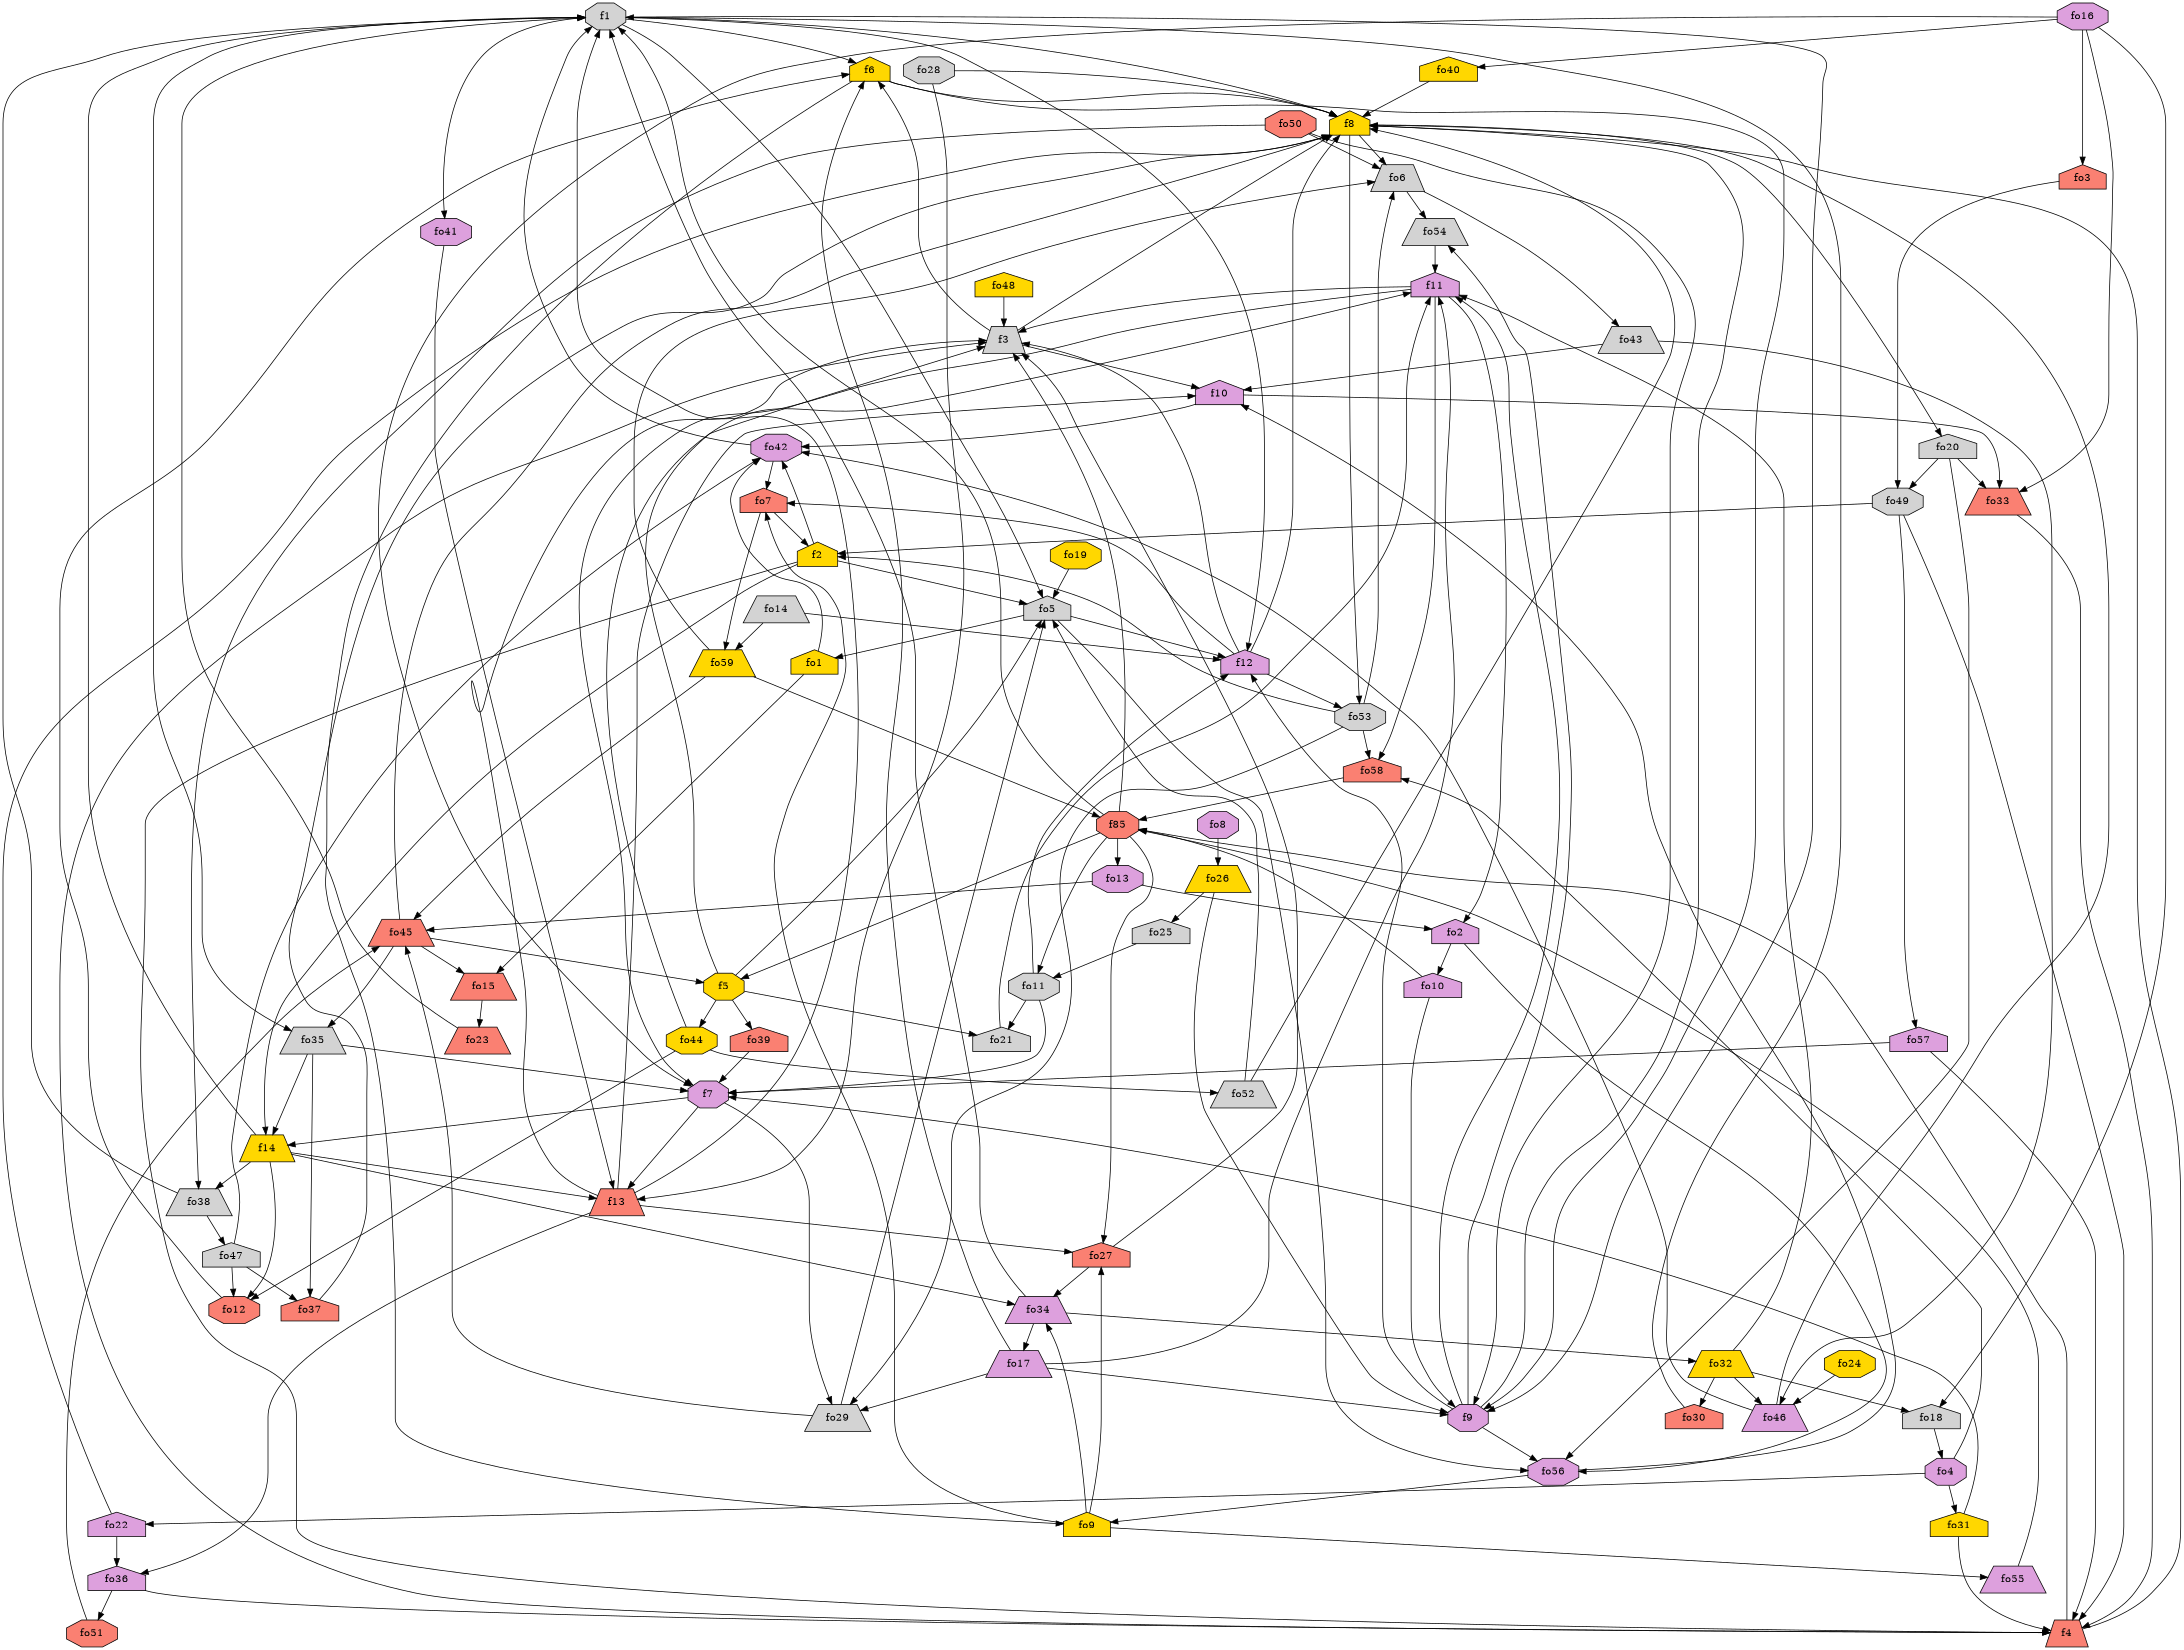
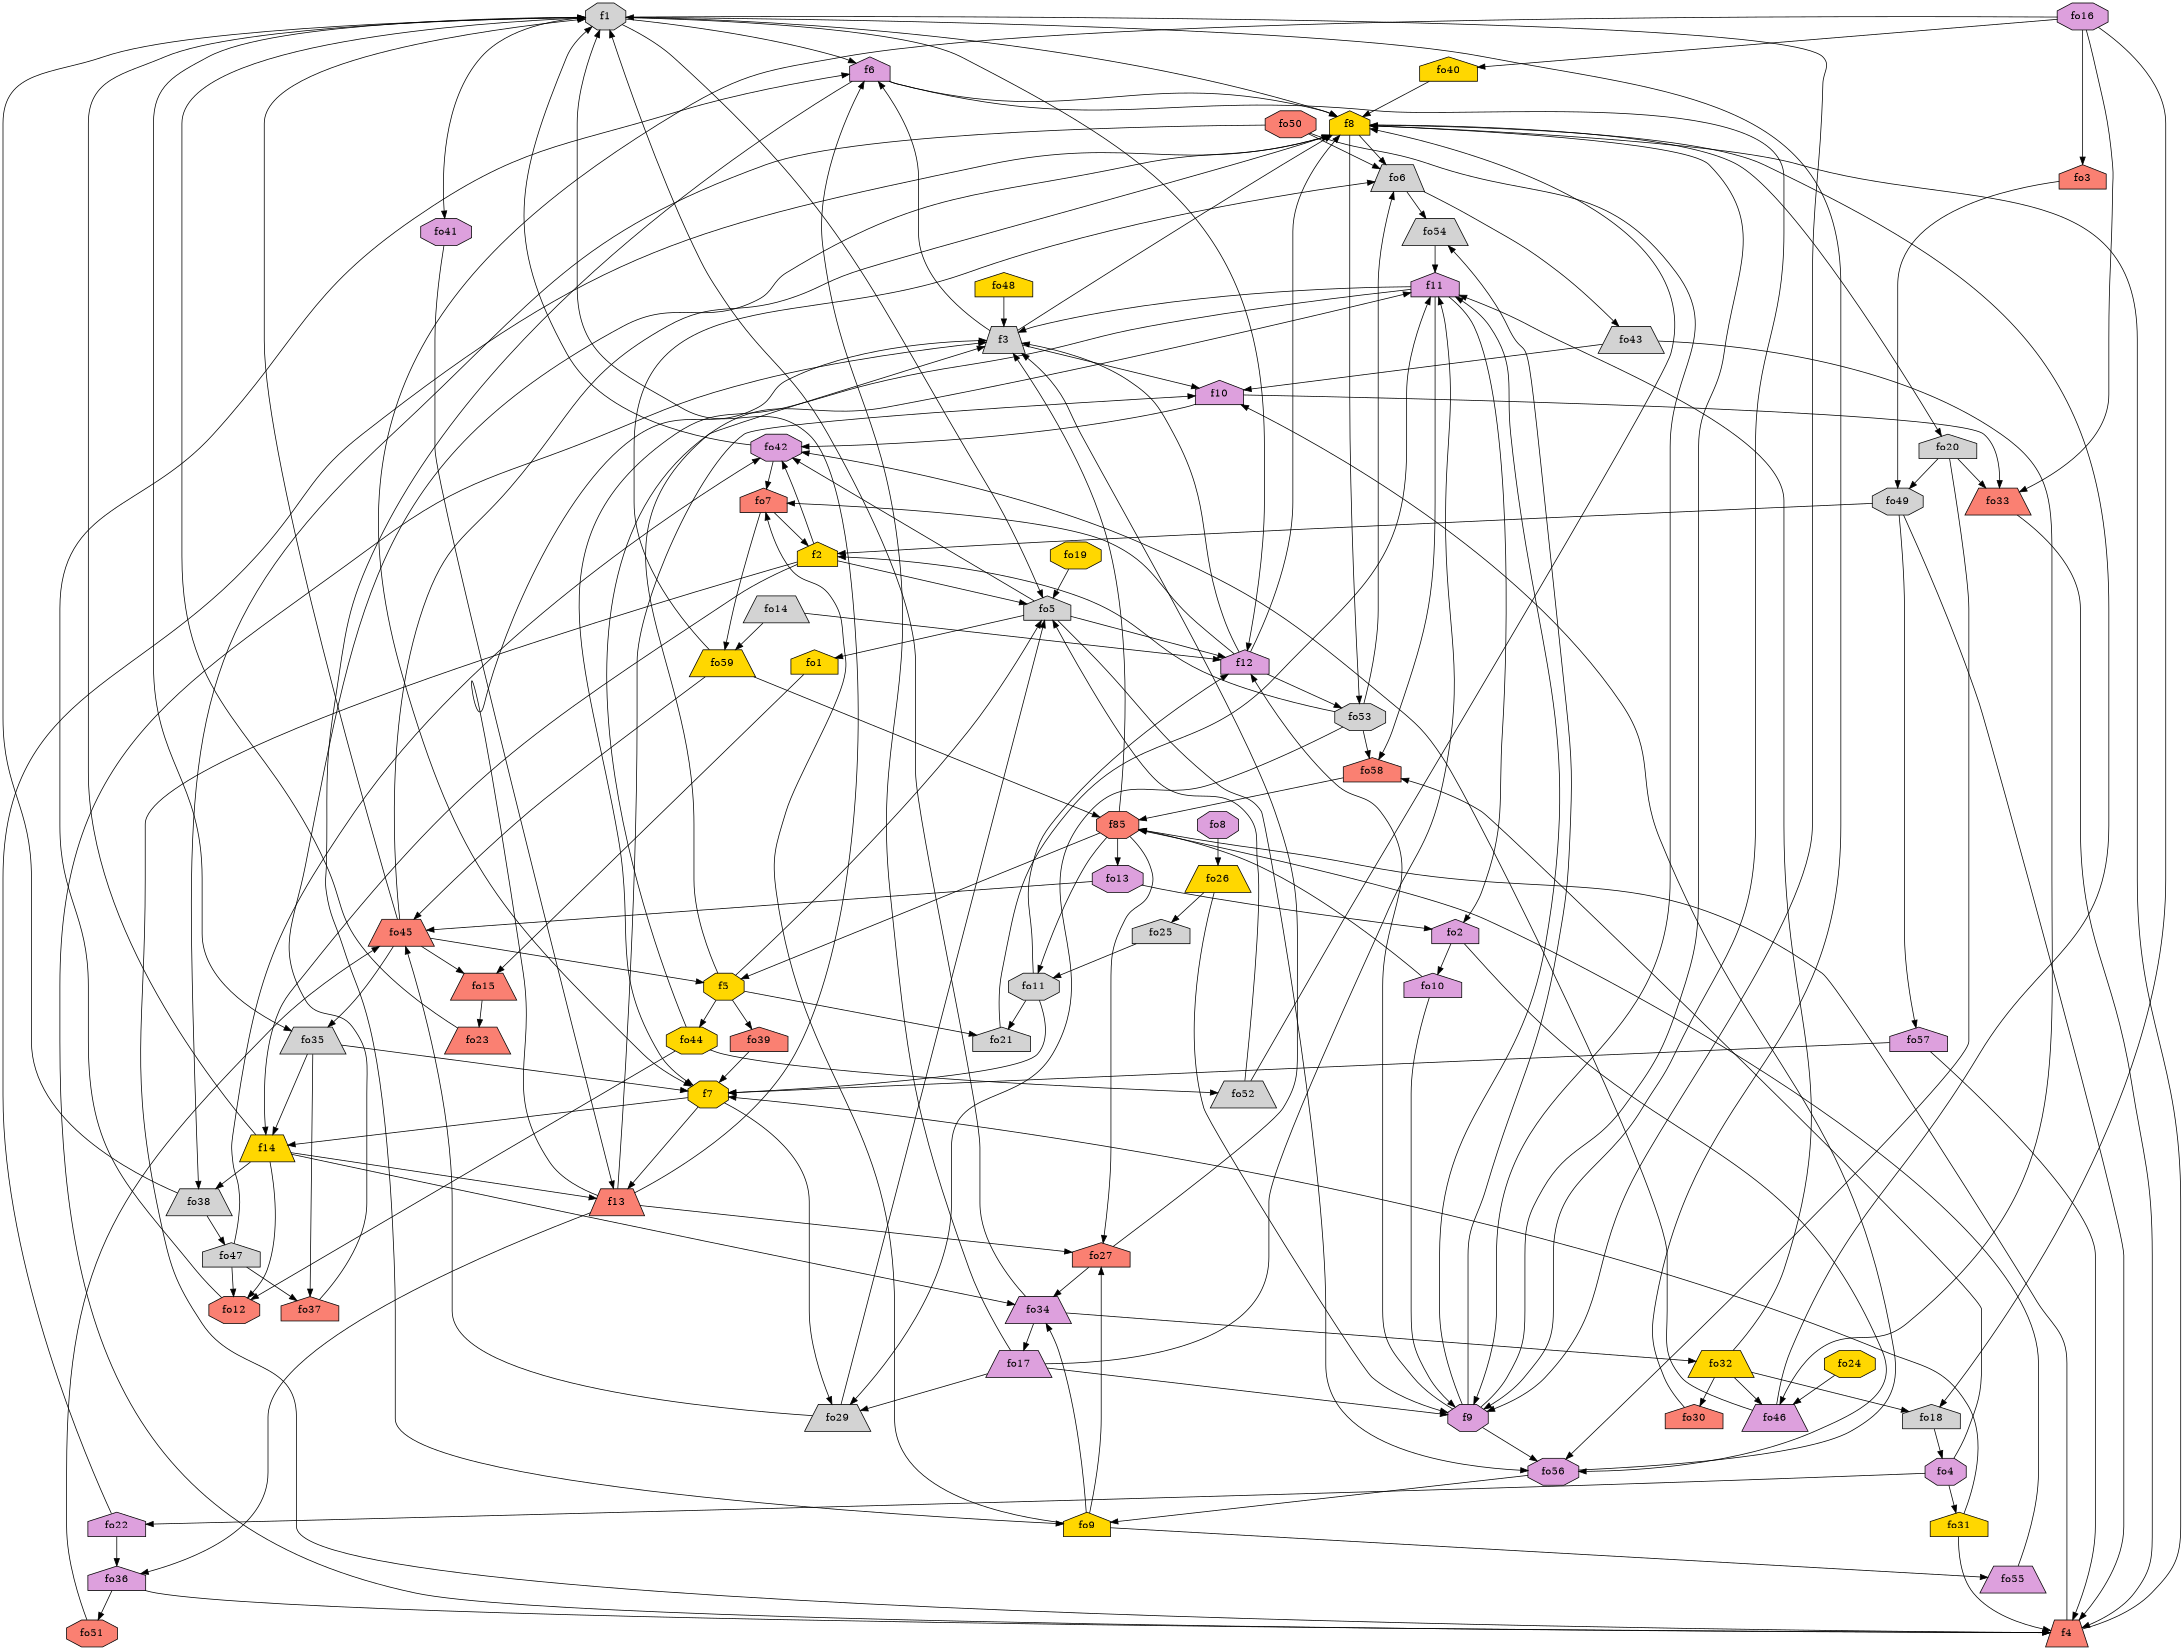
(870, 70) -> (870, 70)
(929, 70) -> none
(907, 428) -> (266, 358)
(763, 566) -> (917, 531)
(708, 1094) -> (708, 1094)
